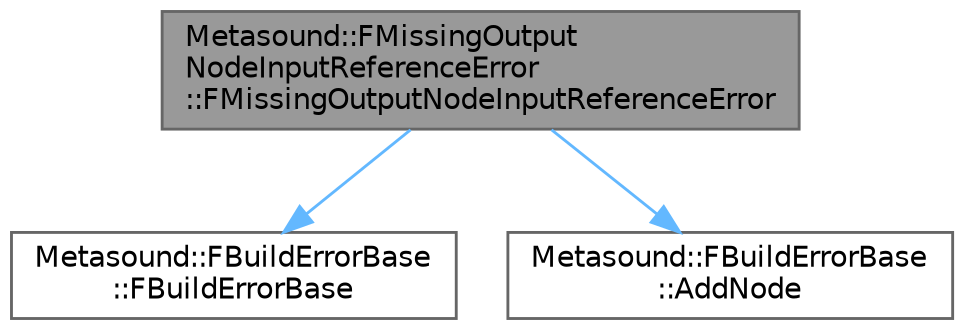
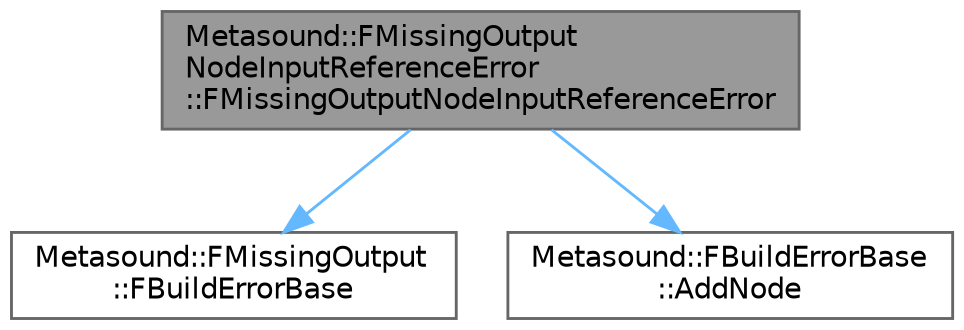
(234, 275) -> (234, 275)
